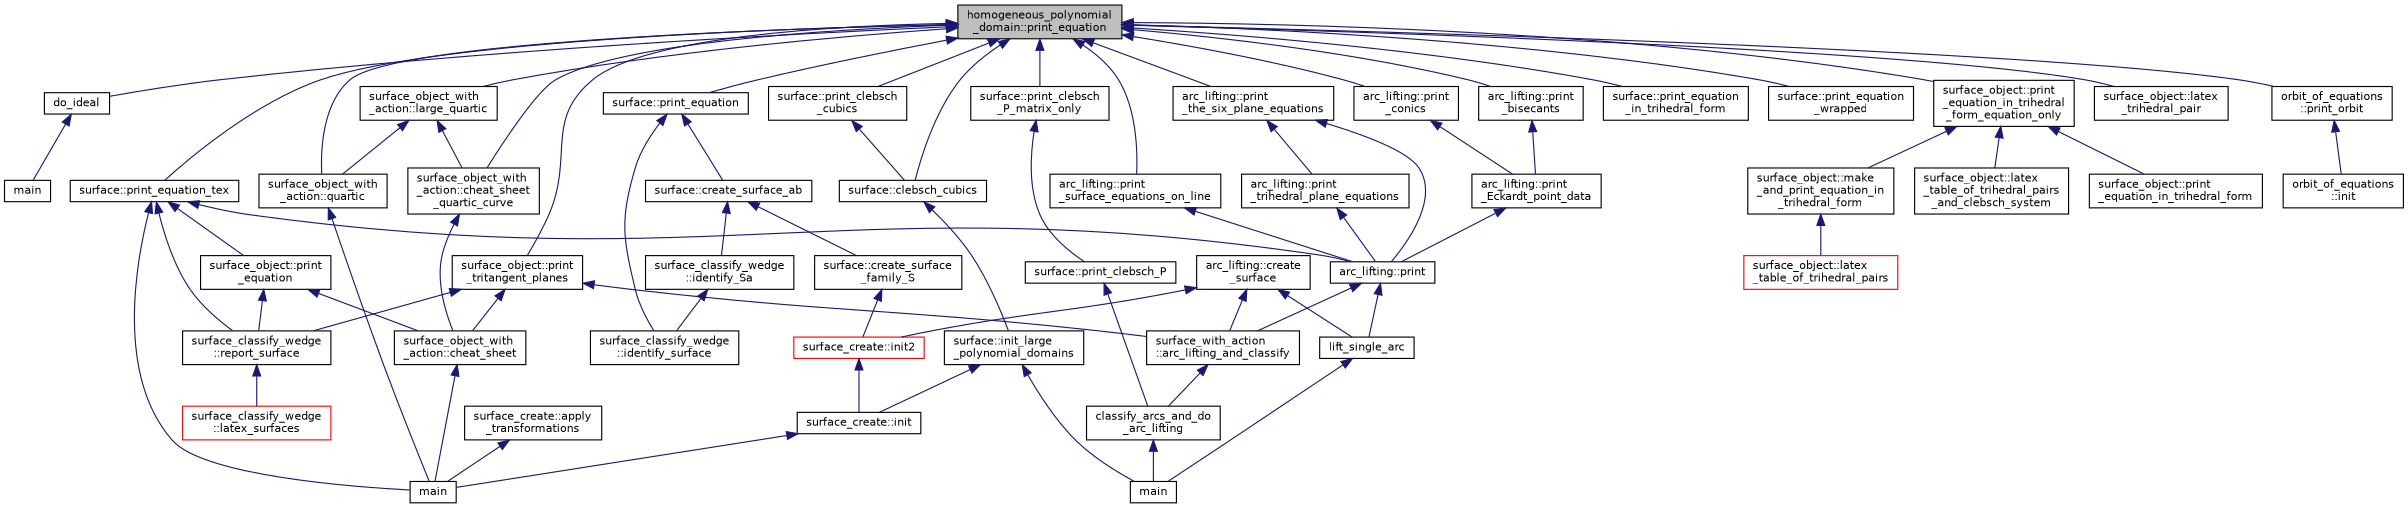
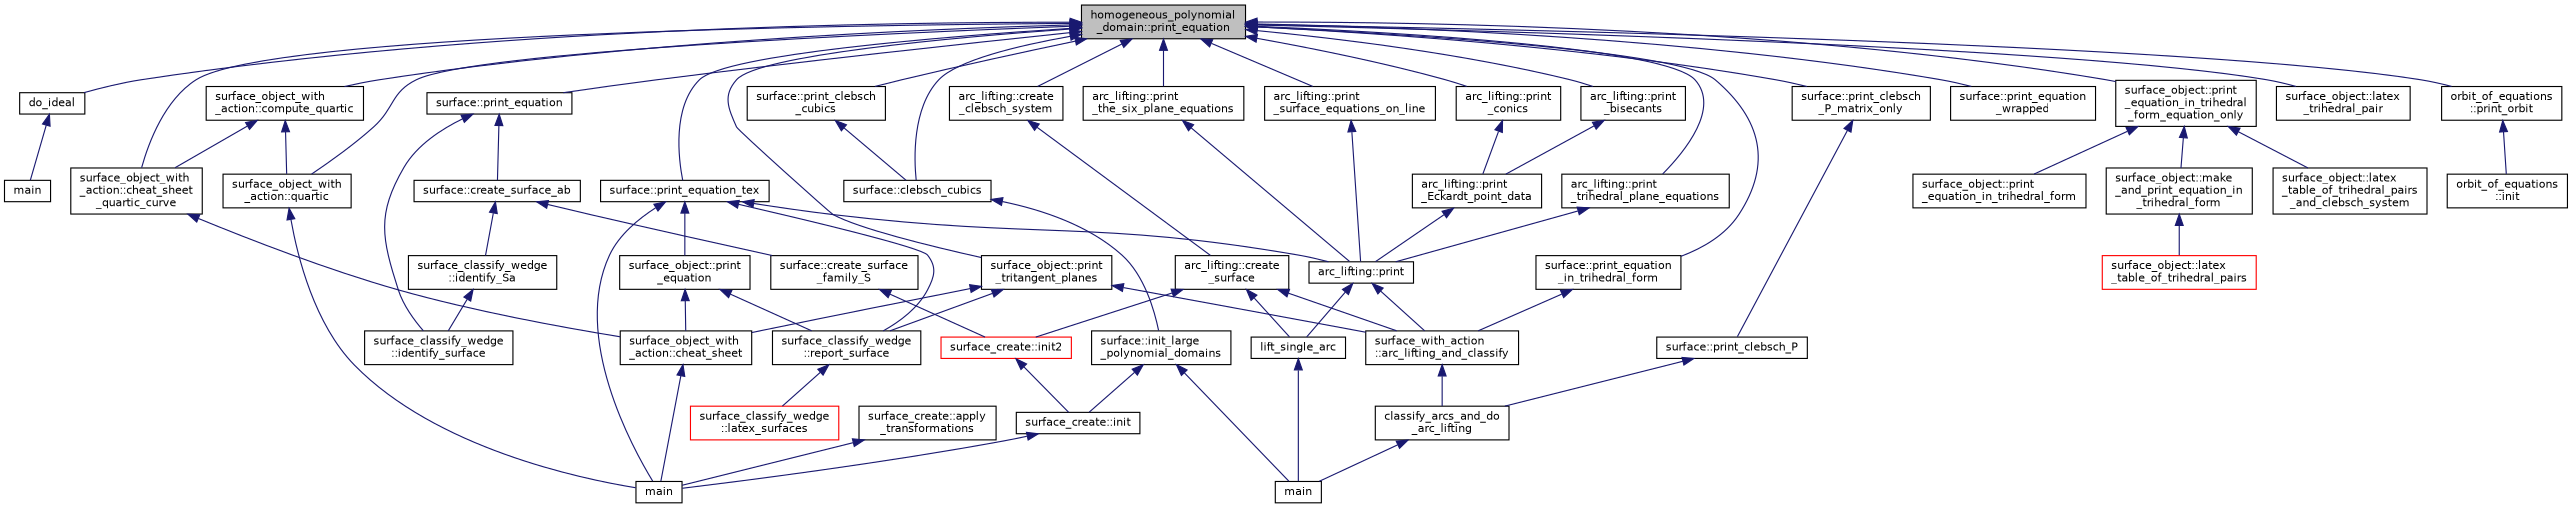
(429, 103) -> (285, 103)
none -> (1006, 103)
(1293, 152) -> (1533, 45)
none -> (1520, 312)
